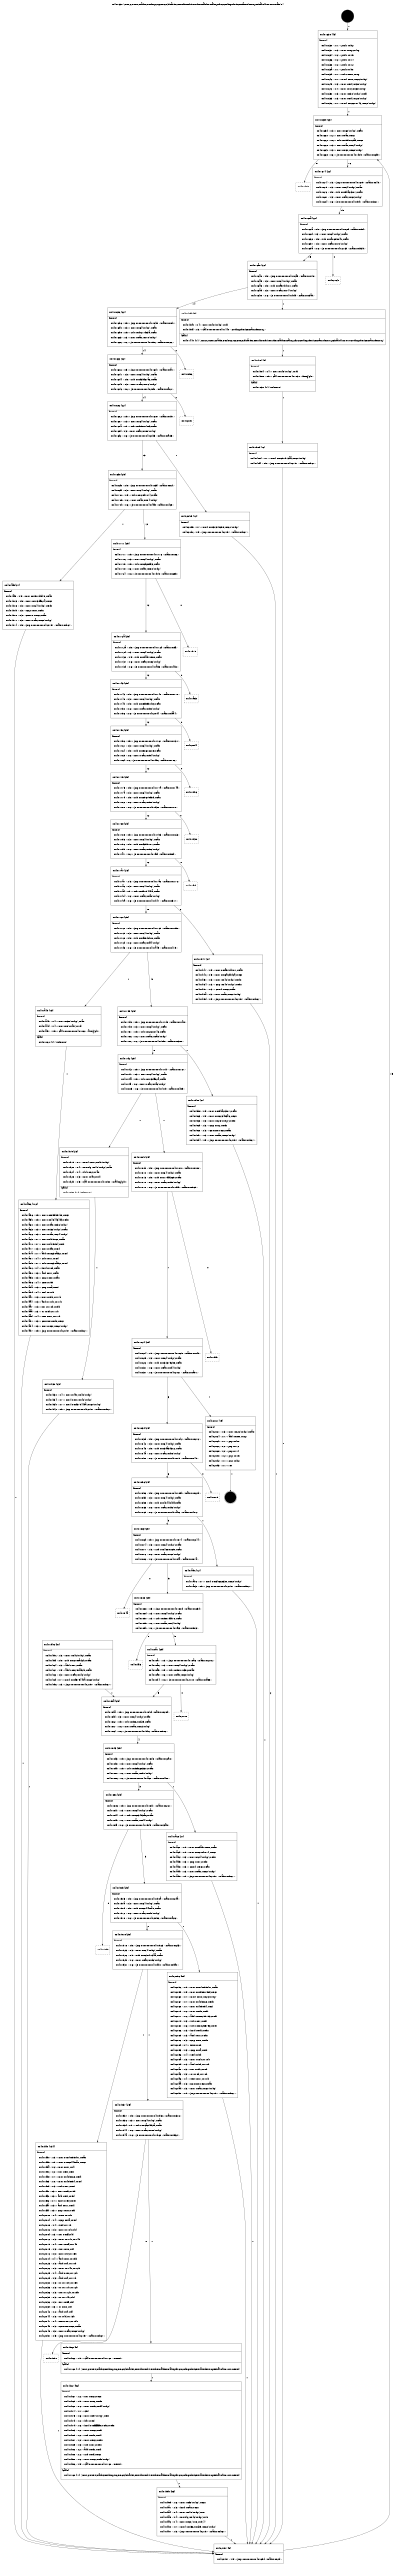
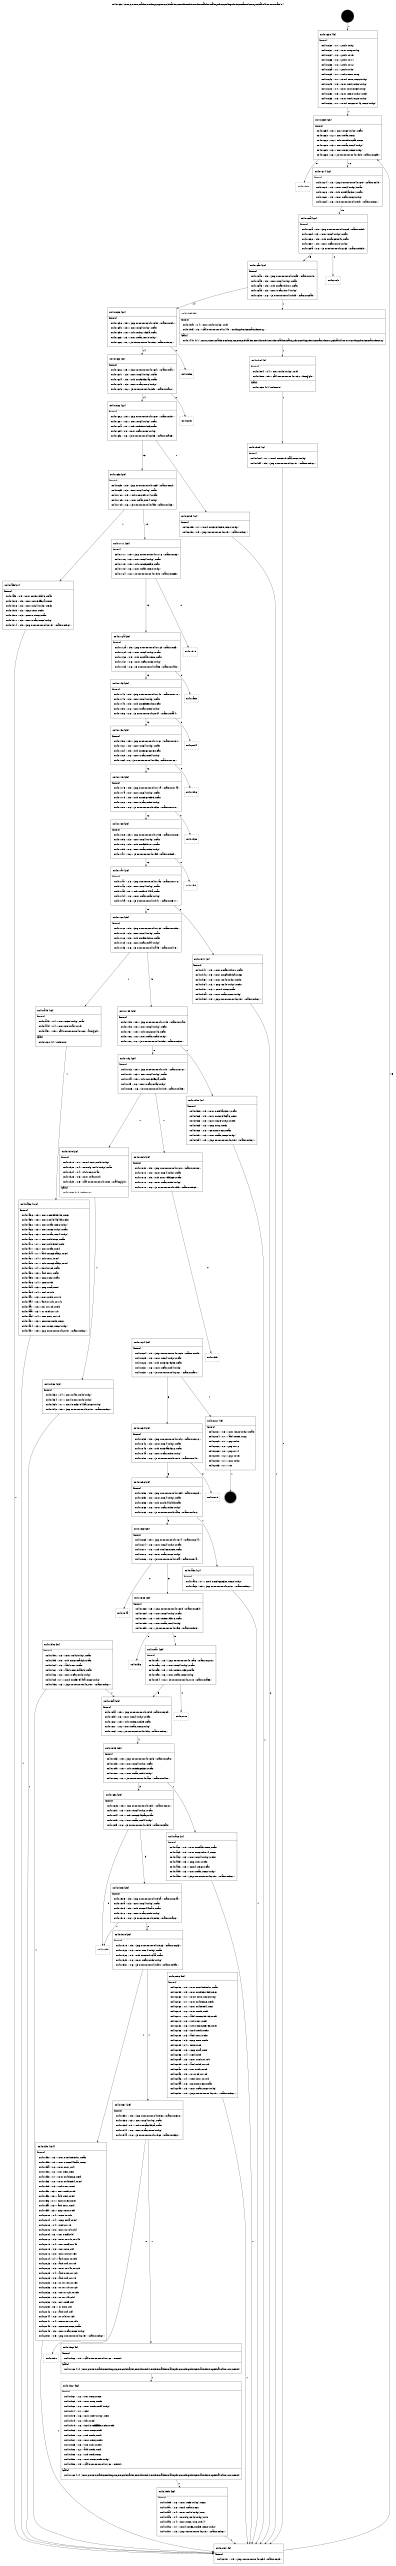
(167, 1264) -> none
(192, 1945) -> (110, 1932)
none -> (34, 2195)
